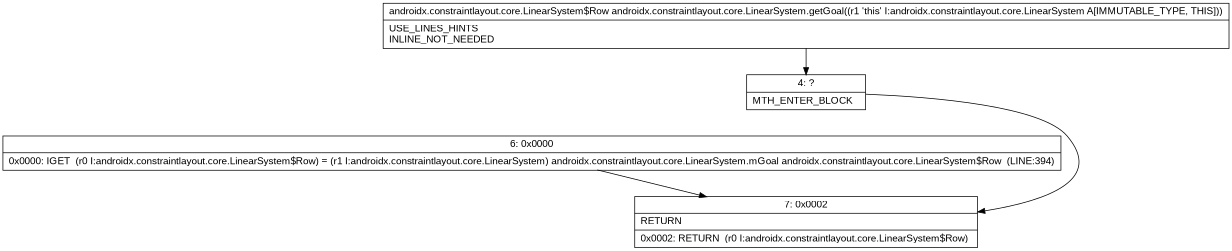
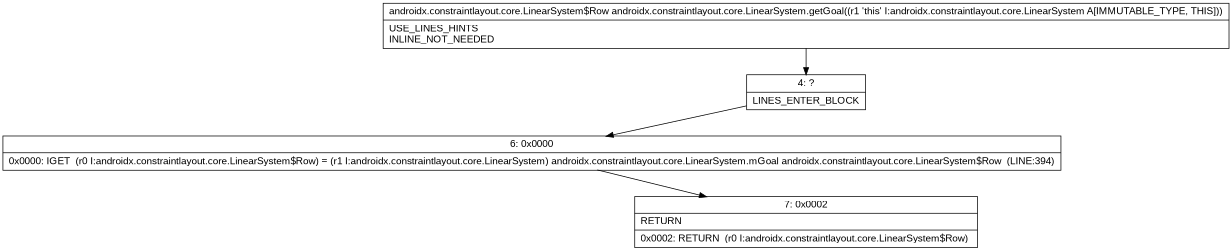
(803, 101) -> (806, 101)
(1039, 119) -> (680, 120)
